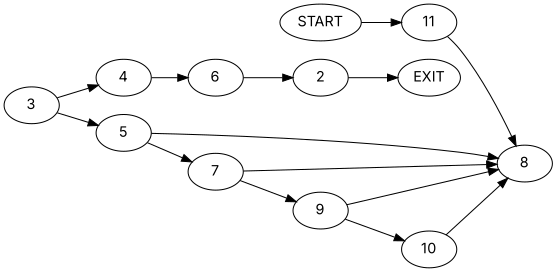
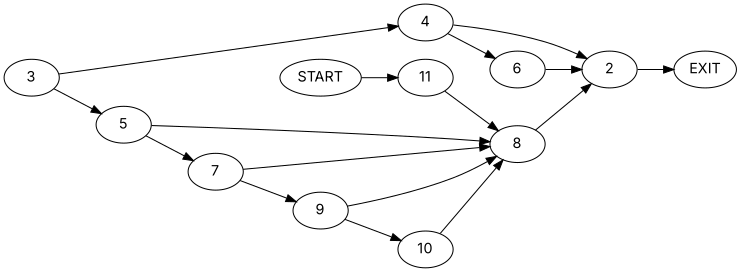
none -> (517, 35)
none -> (559, 110)
